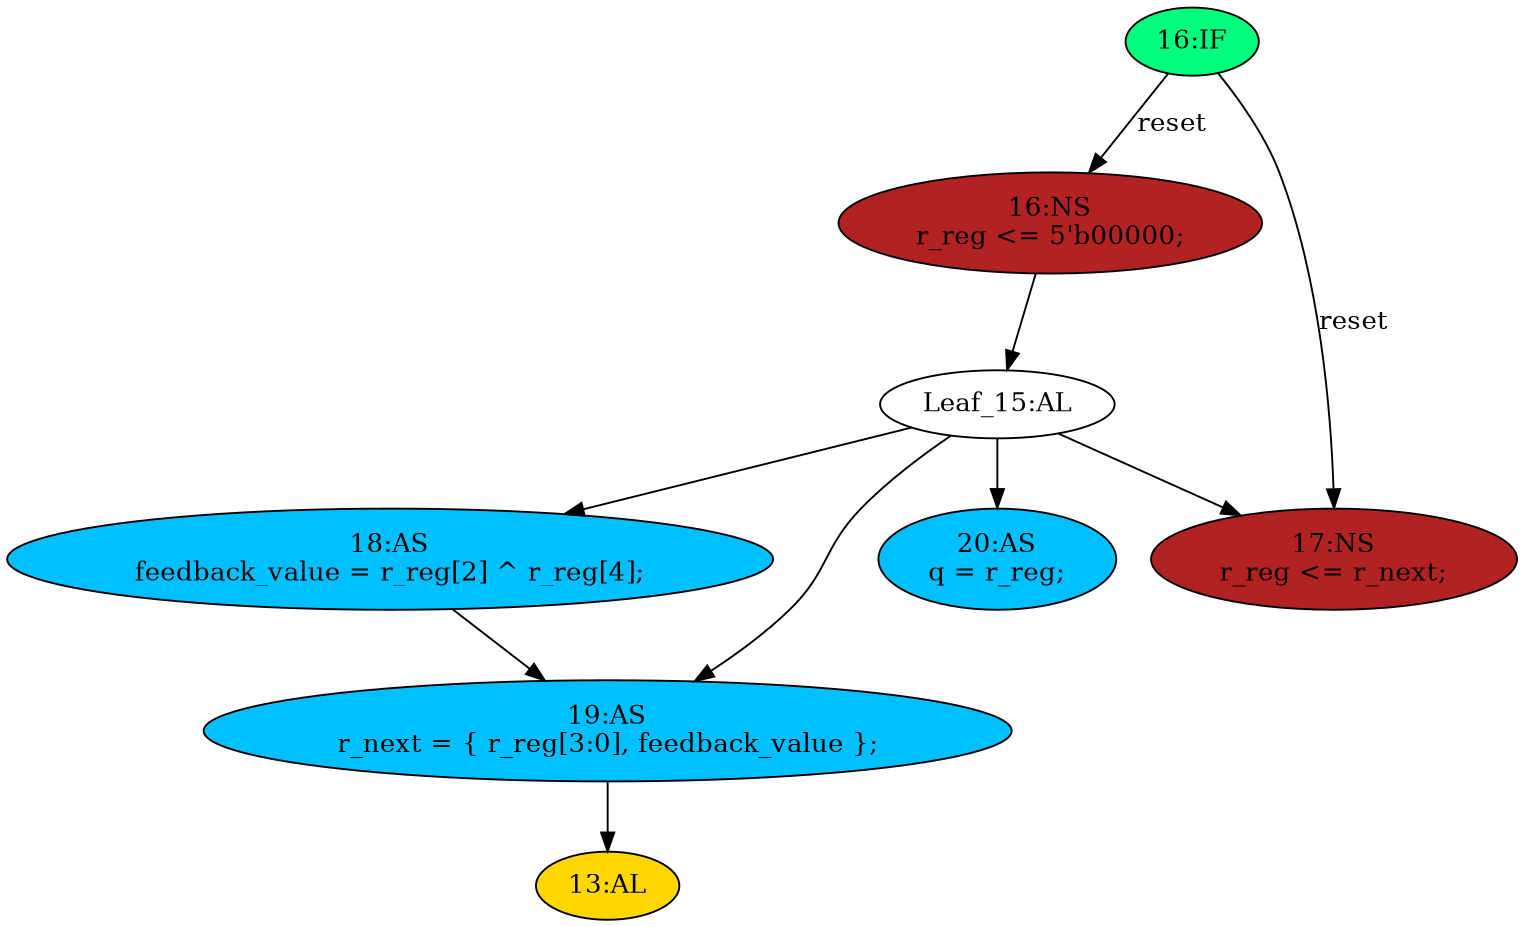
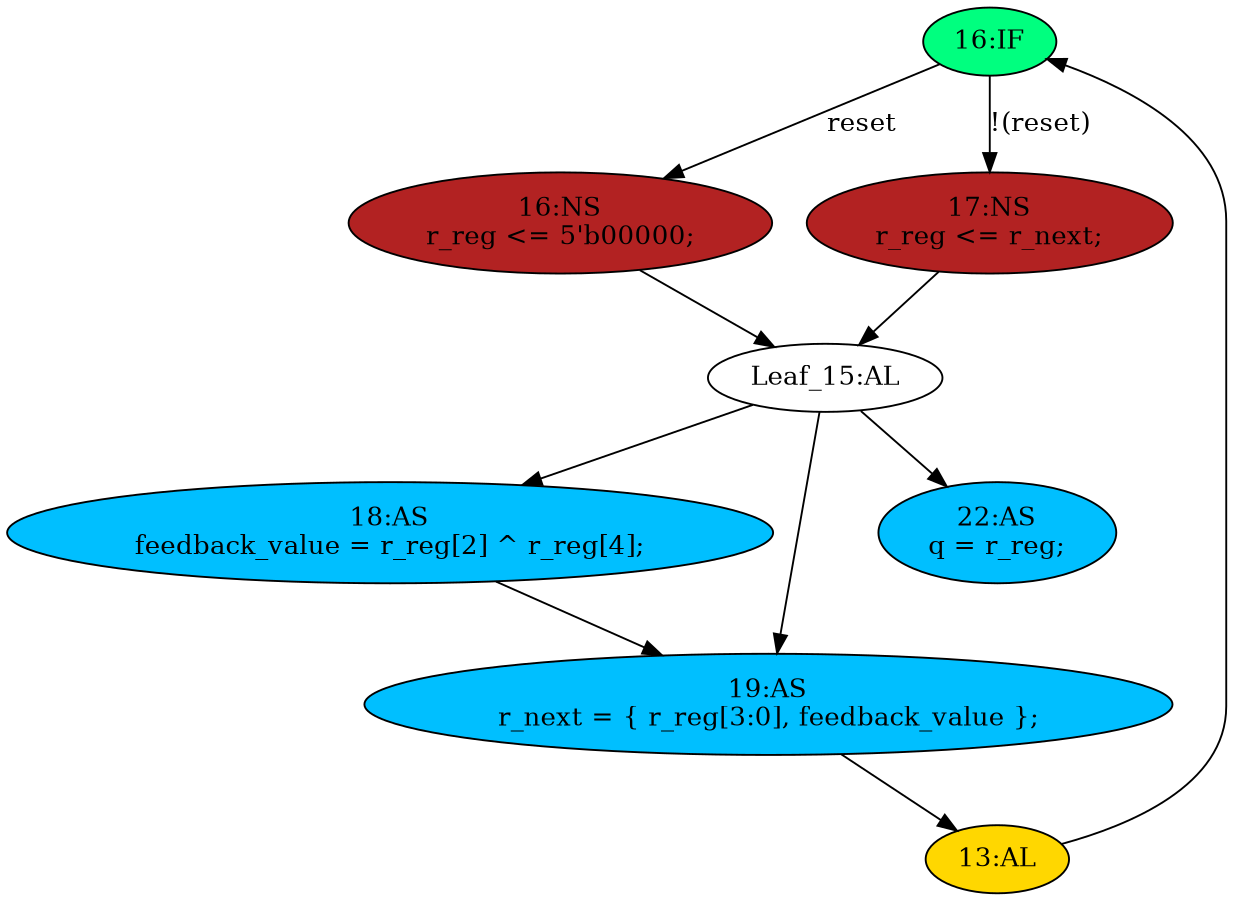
(1354, 322) -> (1041, 124)
none -> (1226, 459)
(1141, 471) -> (906, 302)
(997, 559) -> (997, 533)
